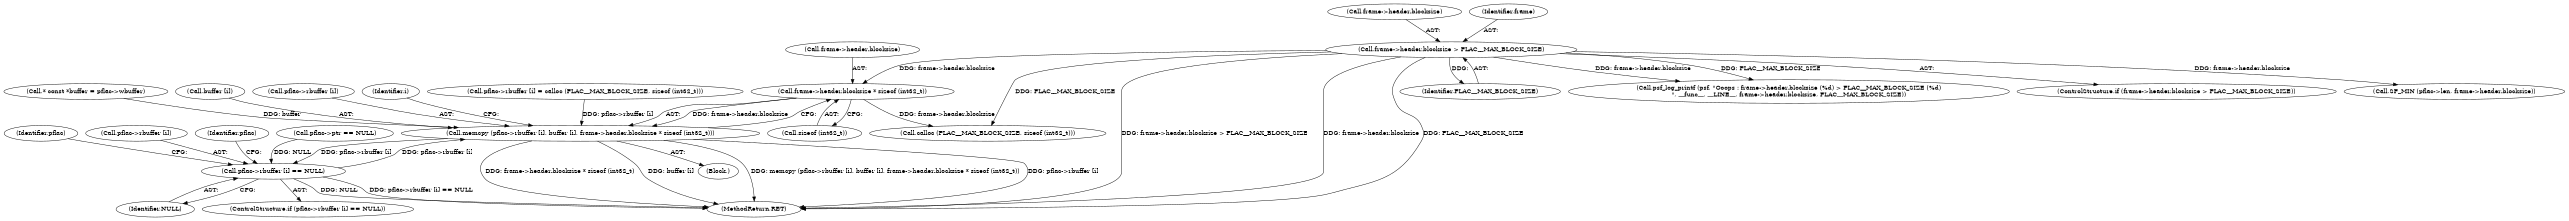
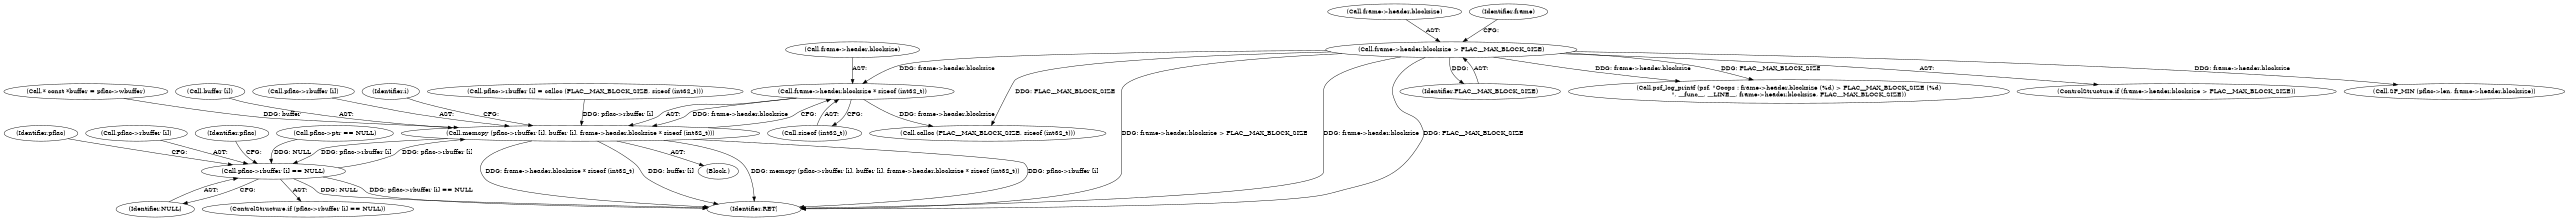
(1492, 31) -> (1492, 31)
(754, 209) -> (754, 209)
